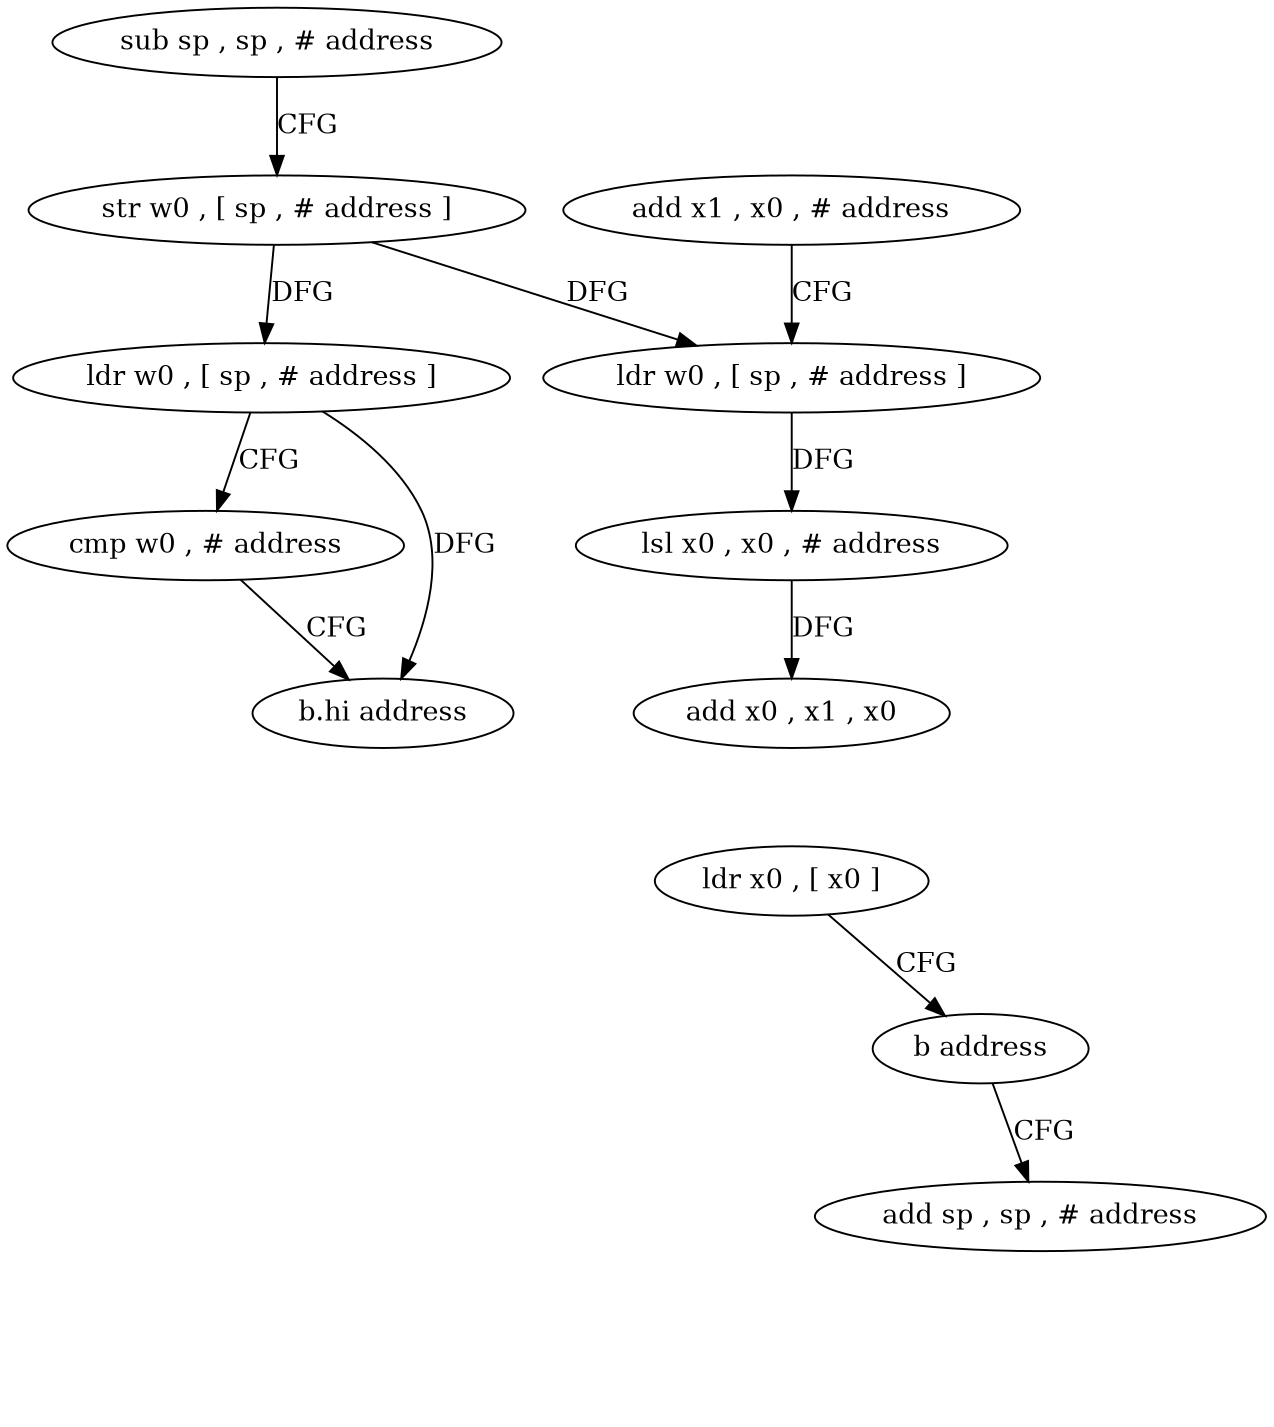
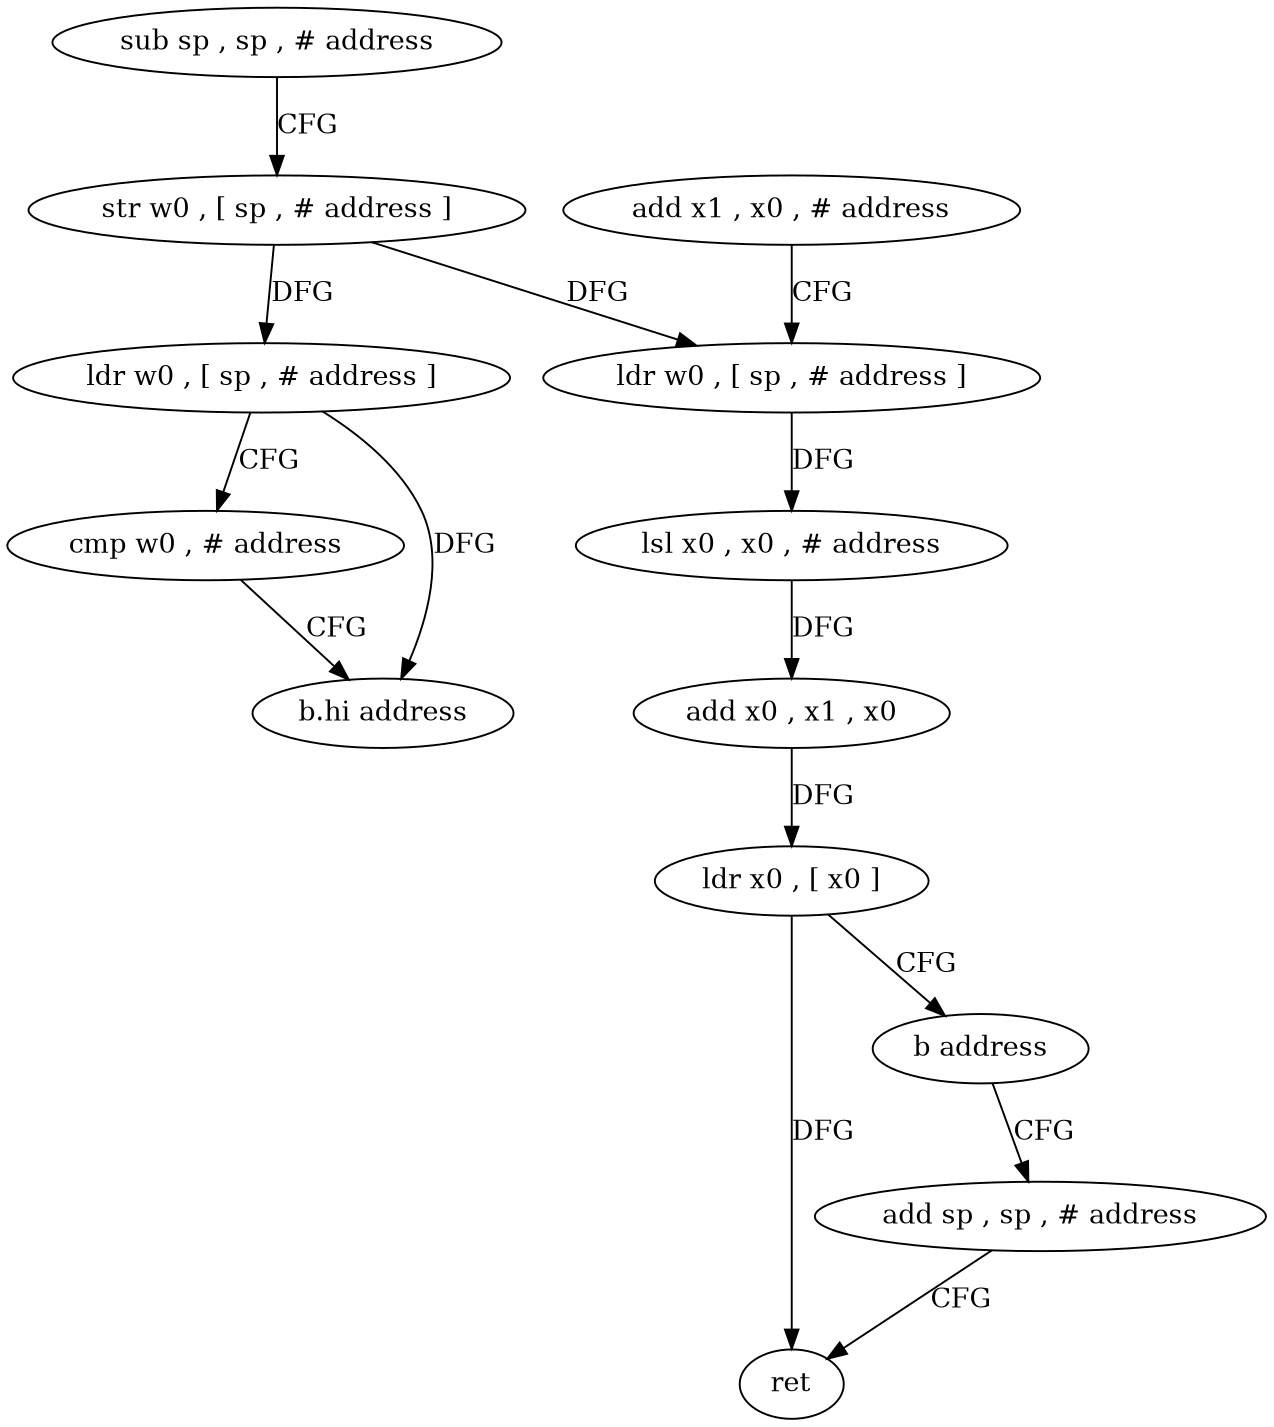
none -> (792, 787)
none -> (792, 1384)
